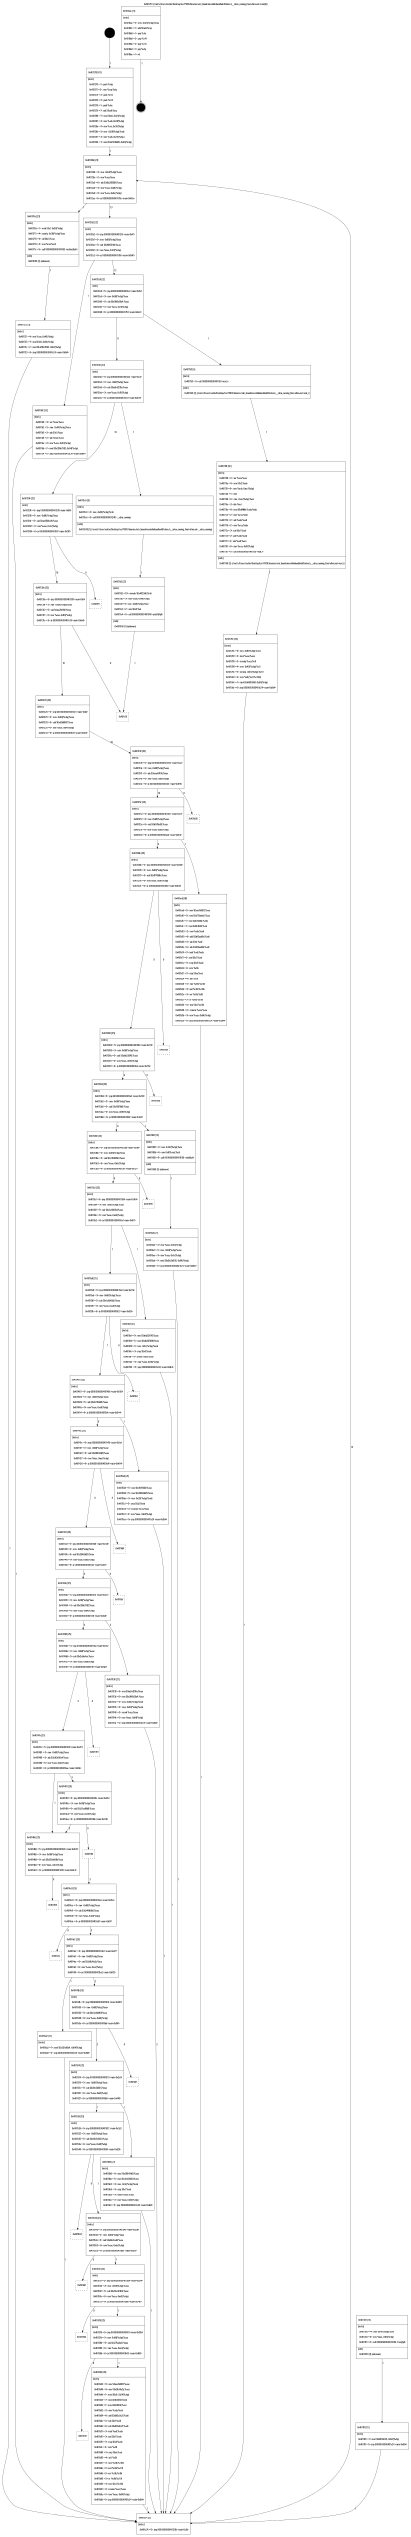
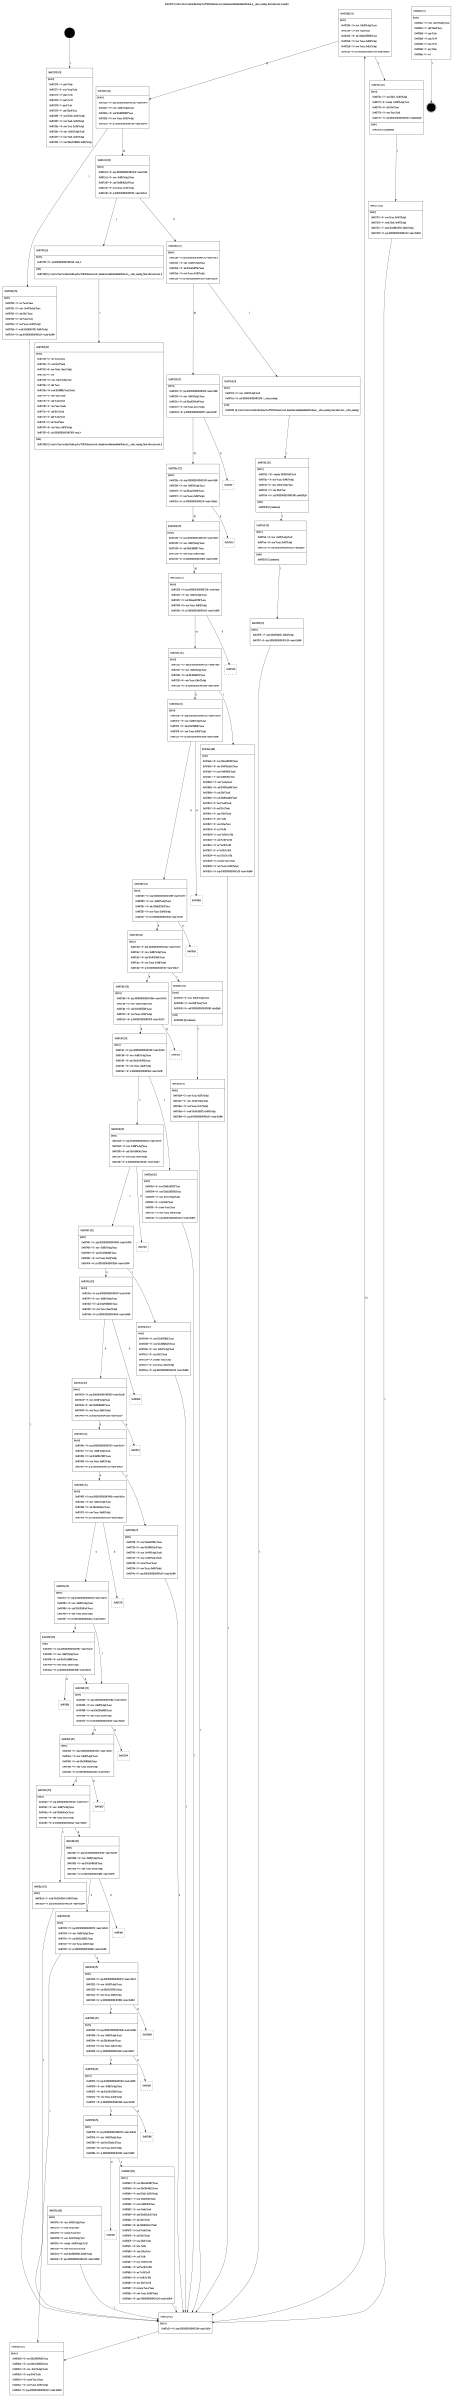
(110, 151) -> none
(263, 601) -> none
(129, 671) -> (281, 516)
(89, 1870) -> (94, 1729)
(151, 2361) -> (112, 2345)
